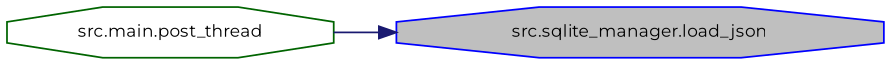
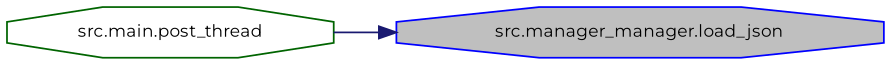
(640, 32) -> (640, 32)
